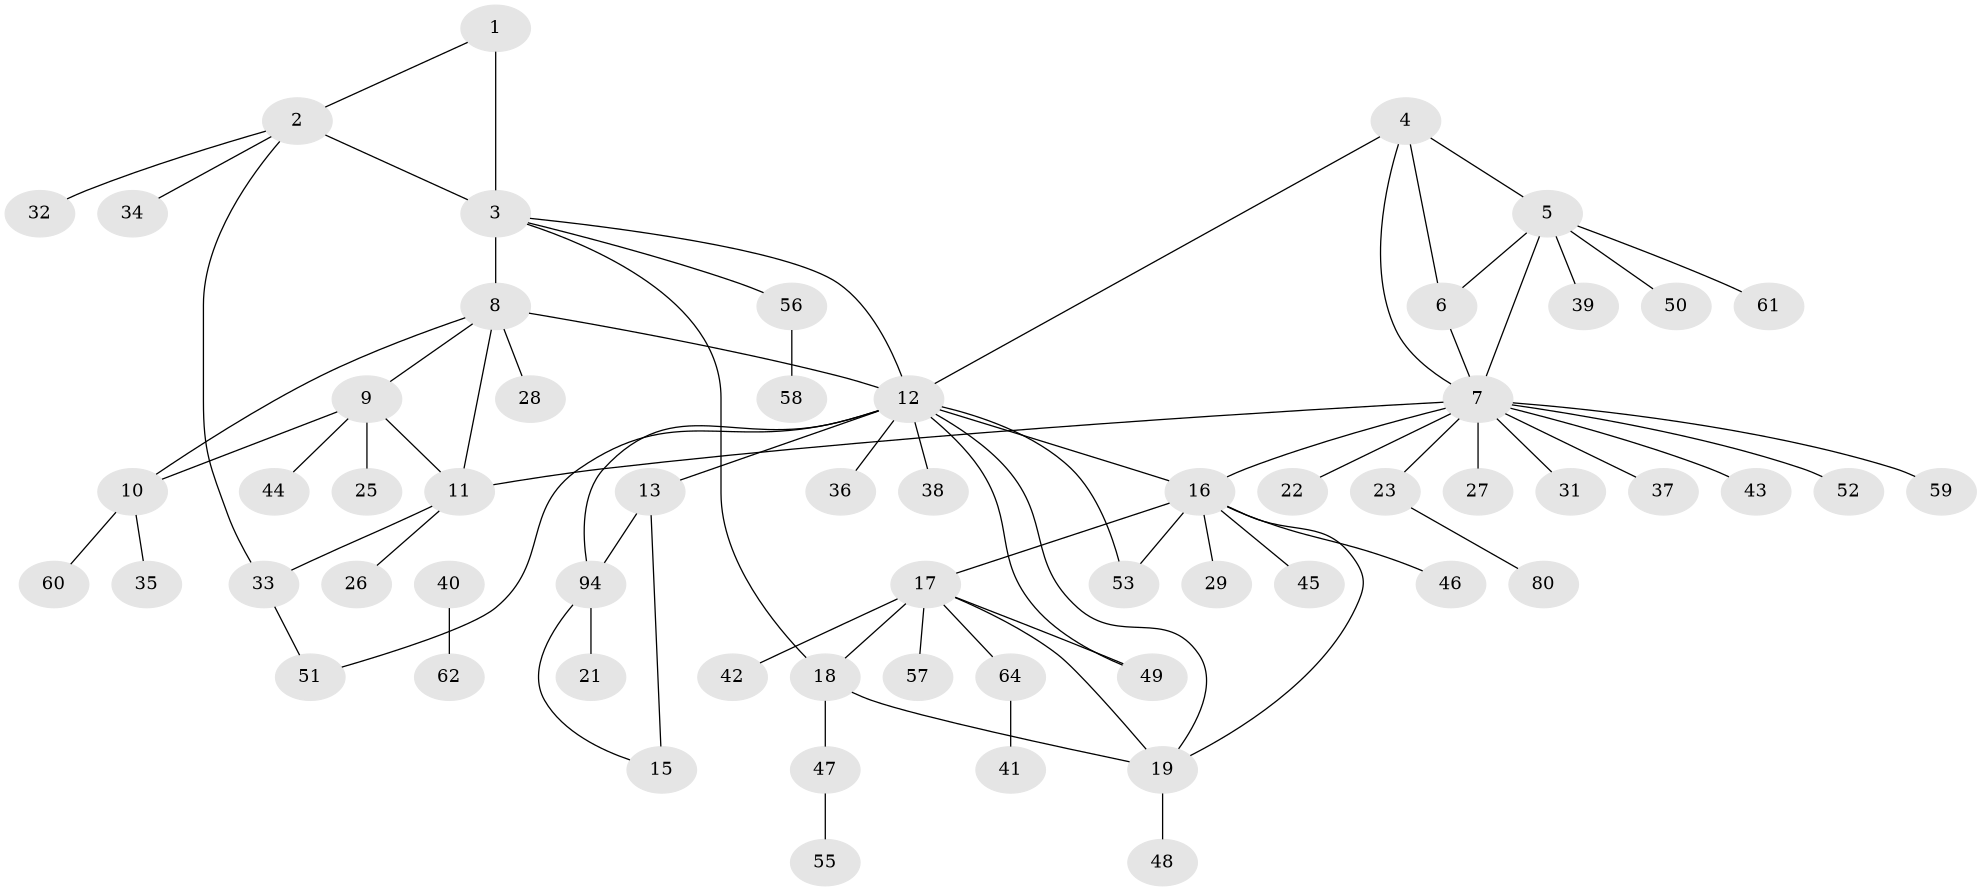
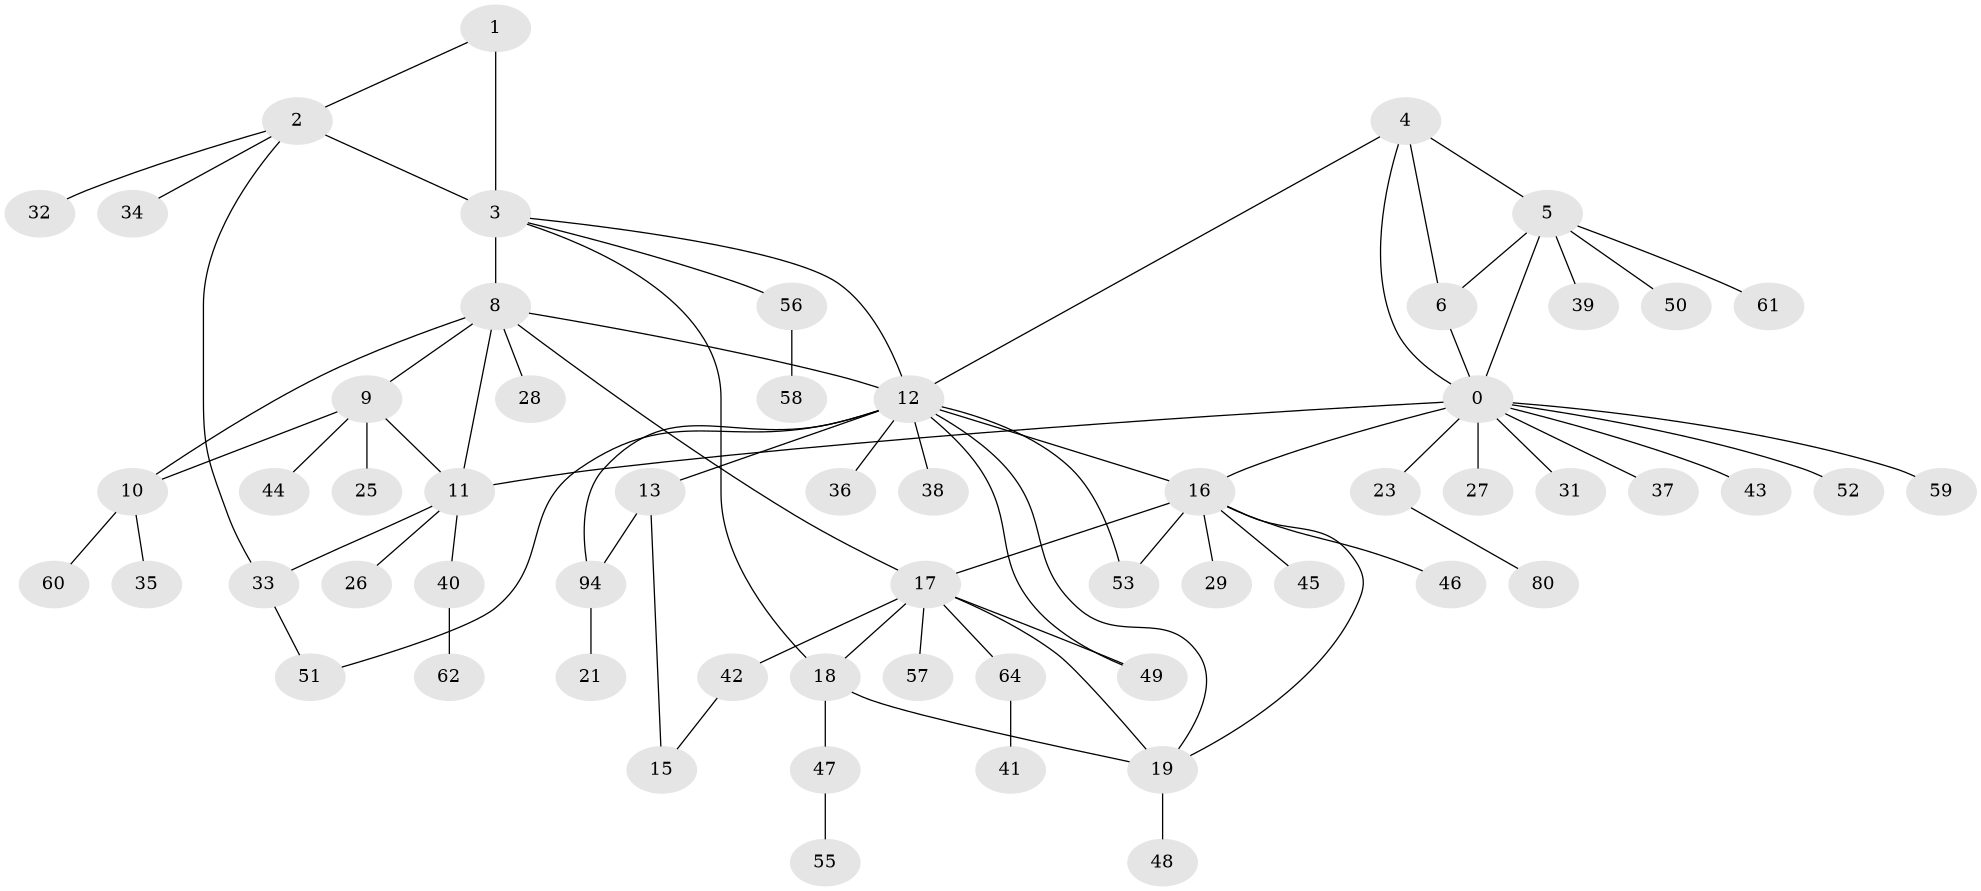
(1478, 399) -> (1478, 399)
none -> (693, 450)
(1293, 492) -> none
none -> (454, 538)
(545, 701) -> (697, 724)
